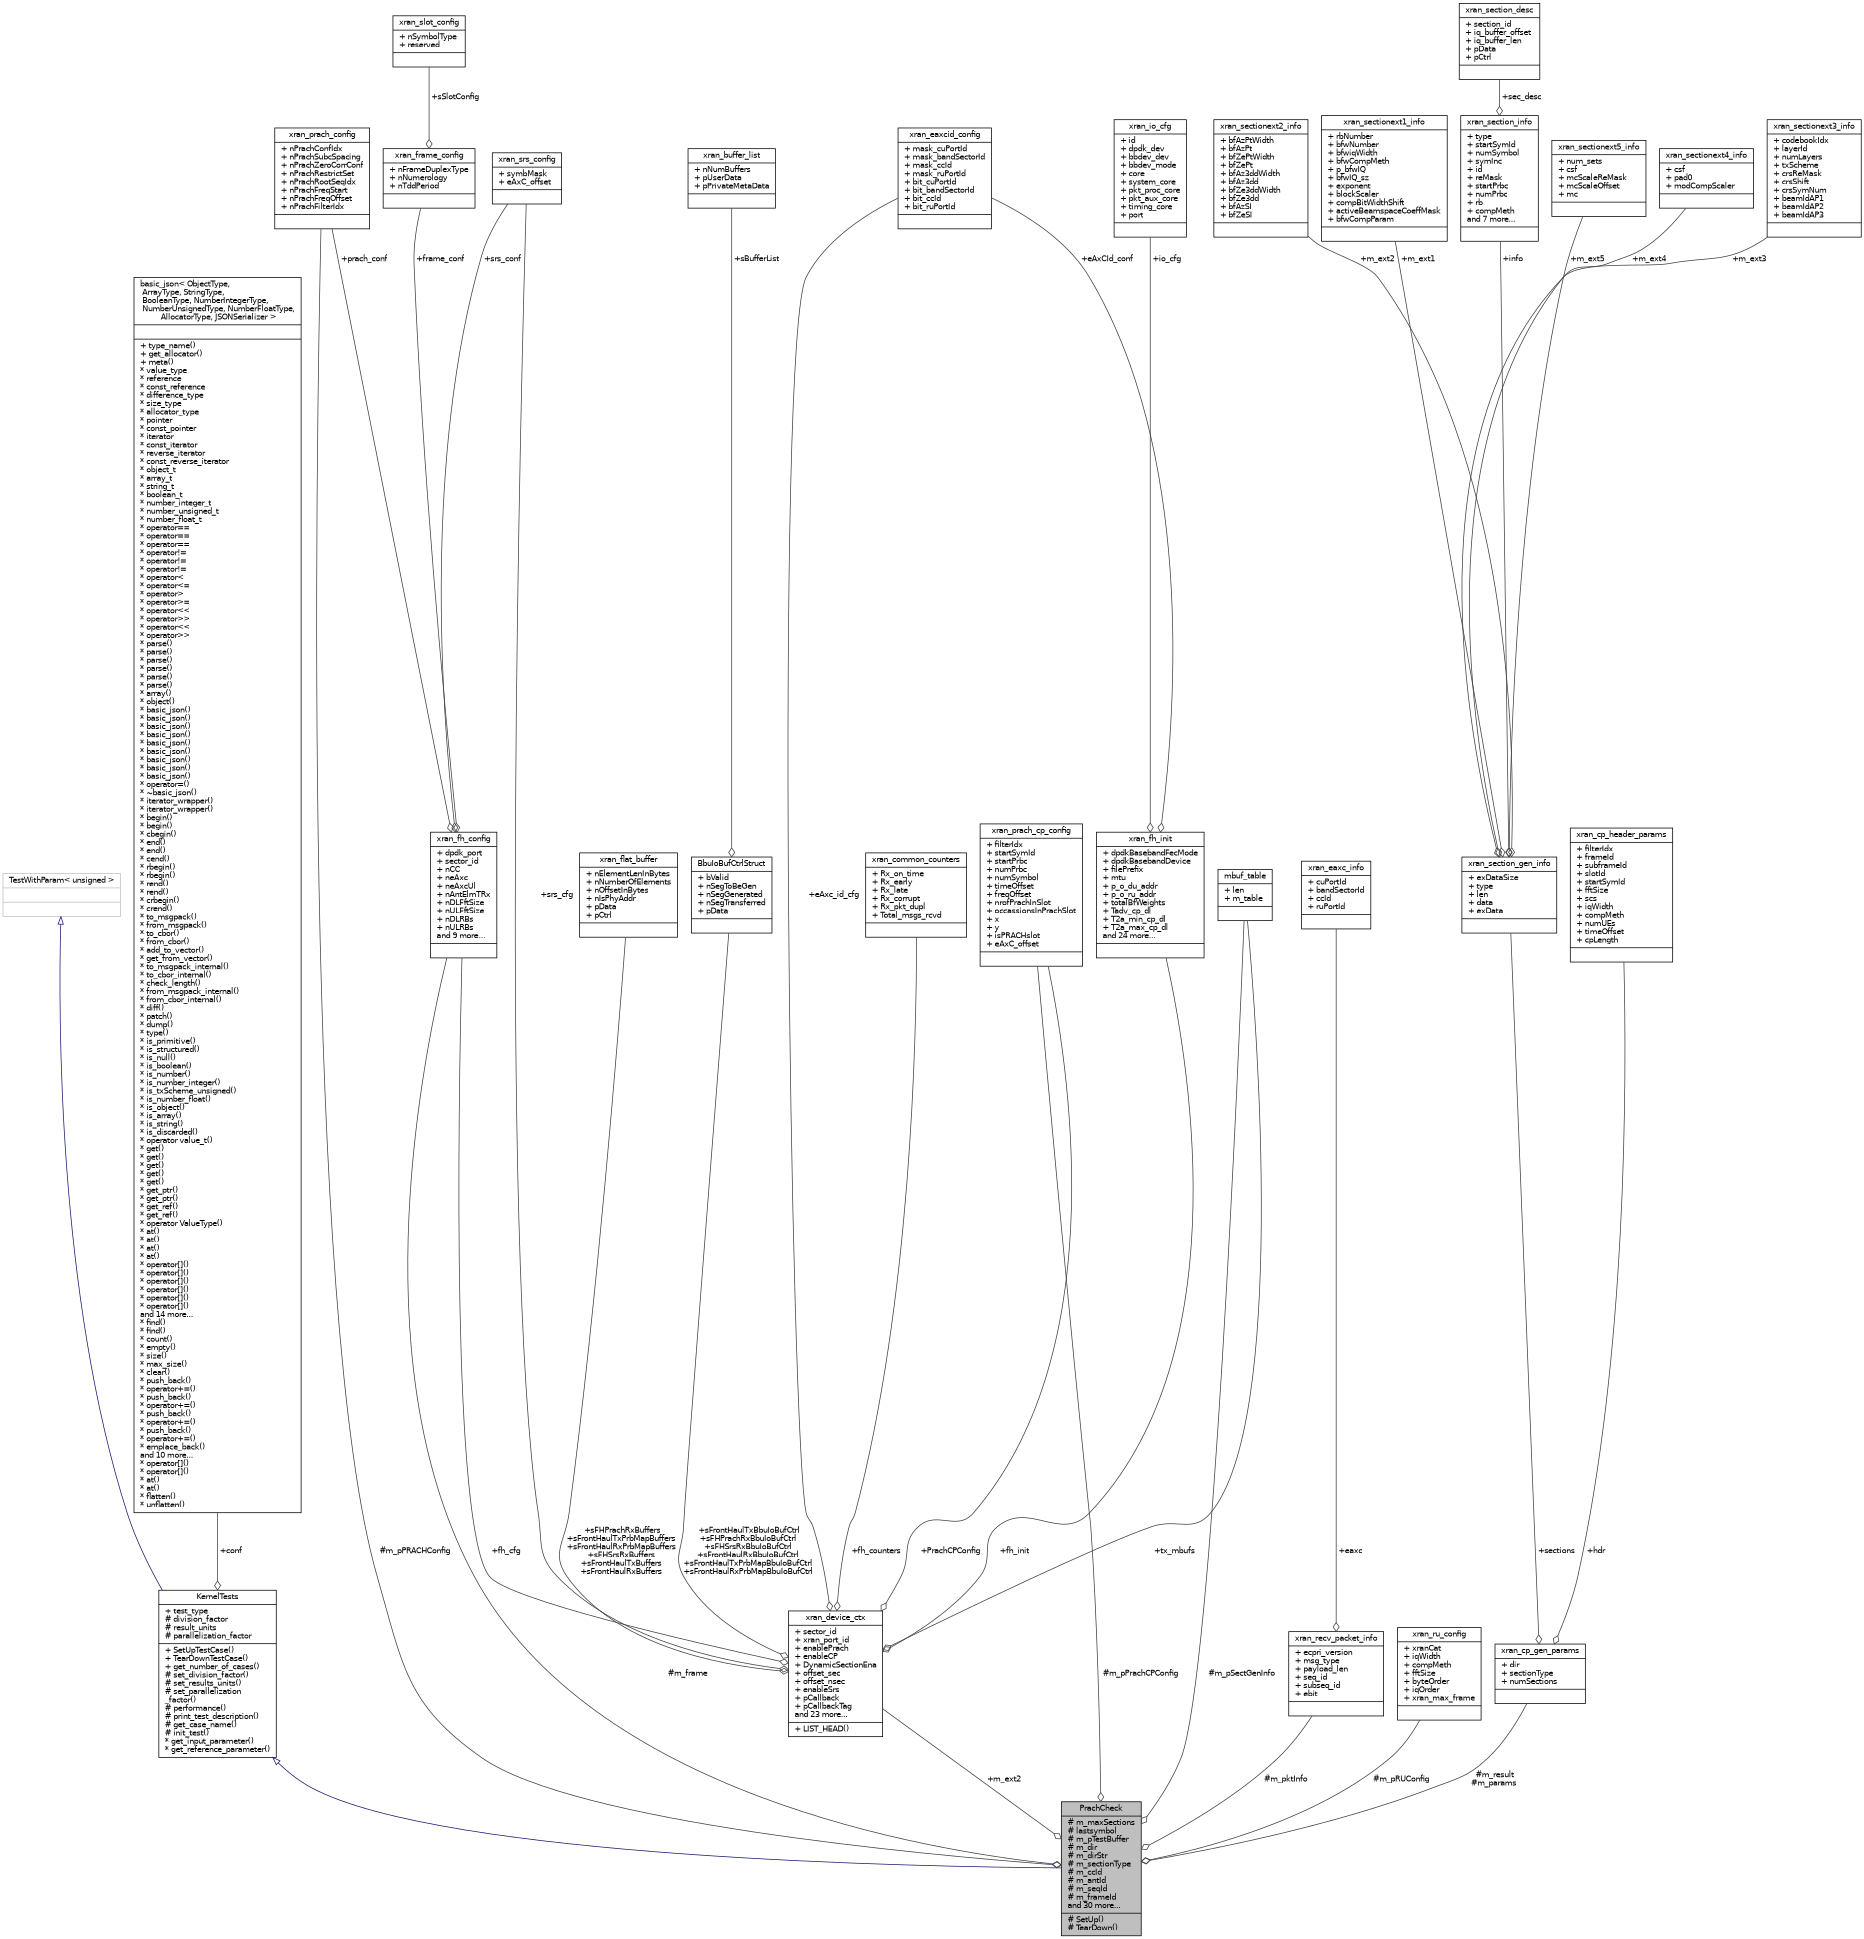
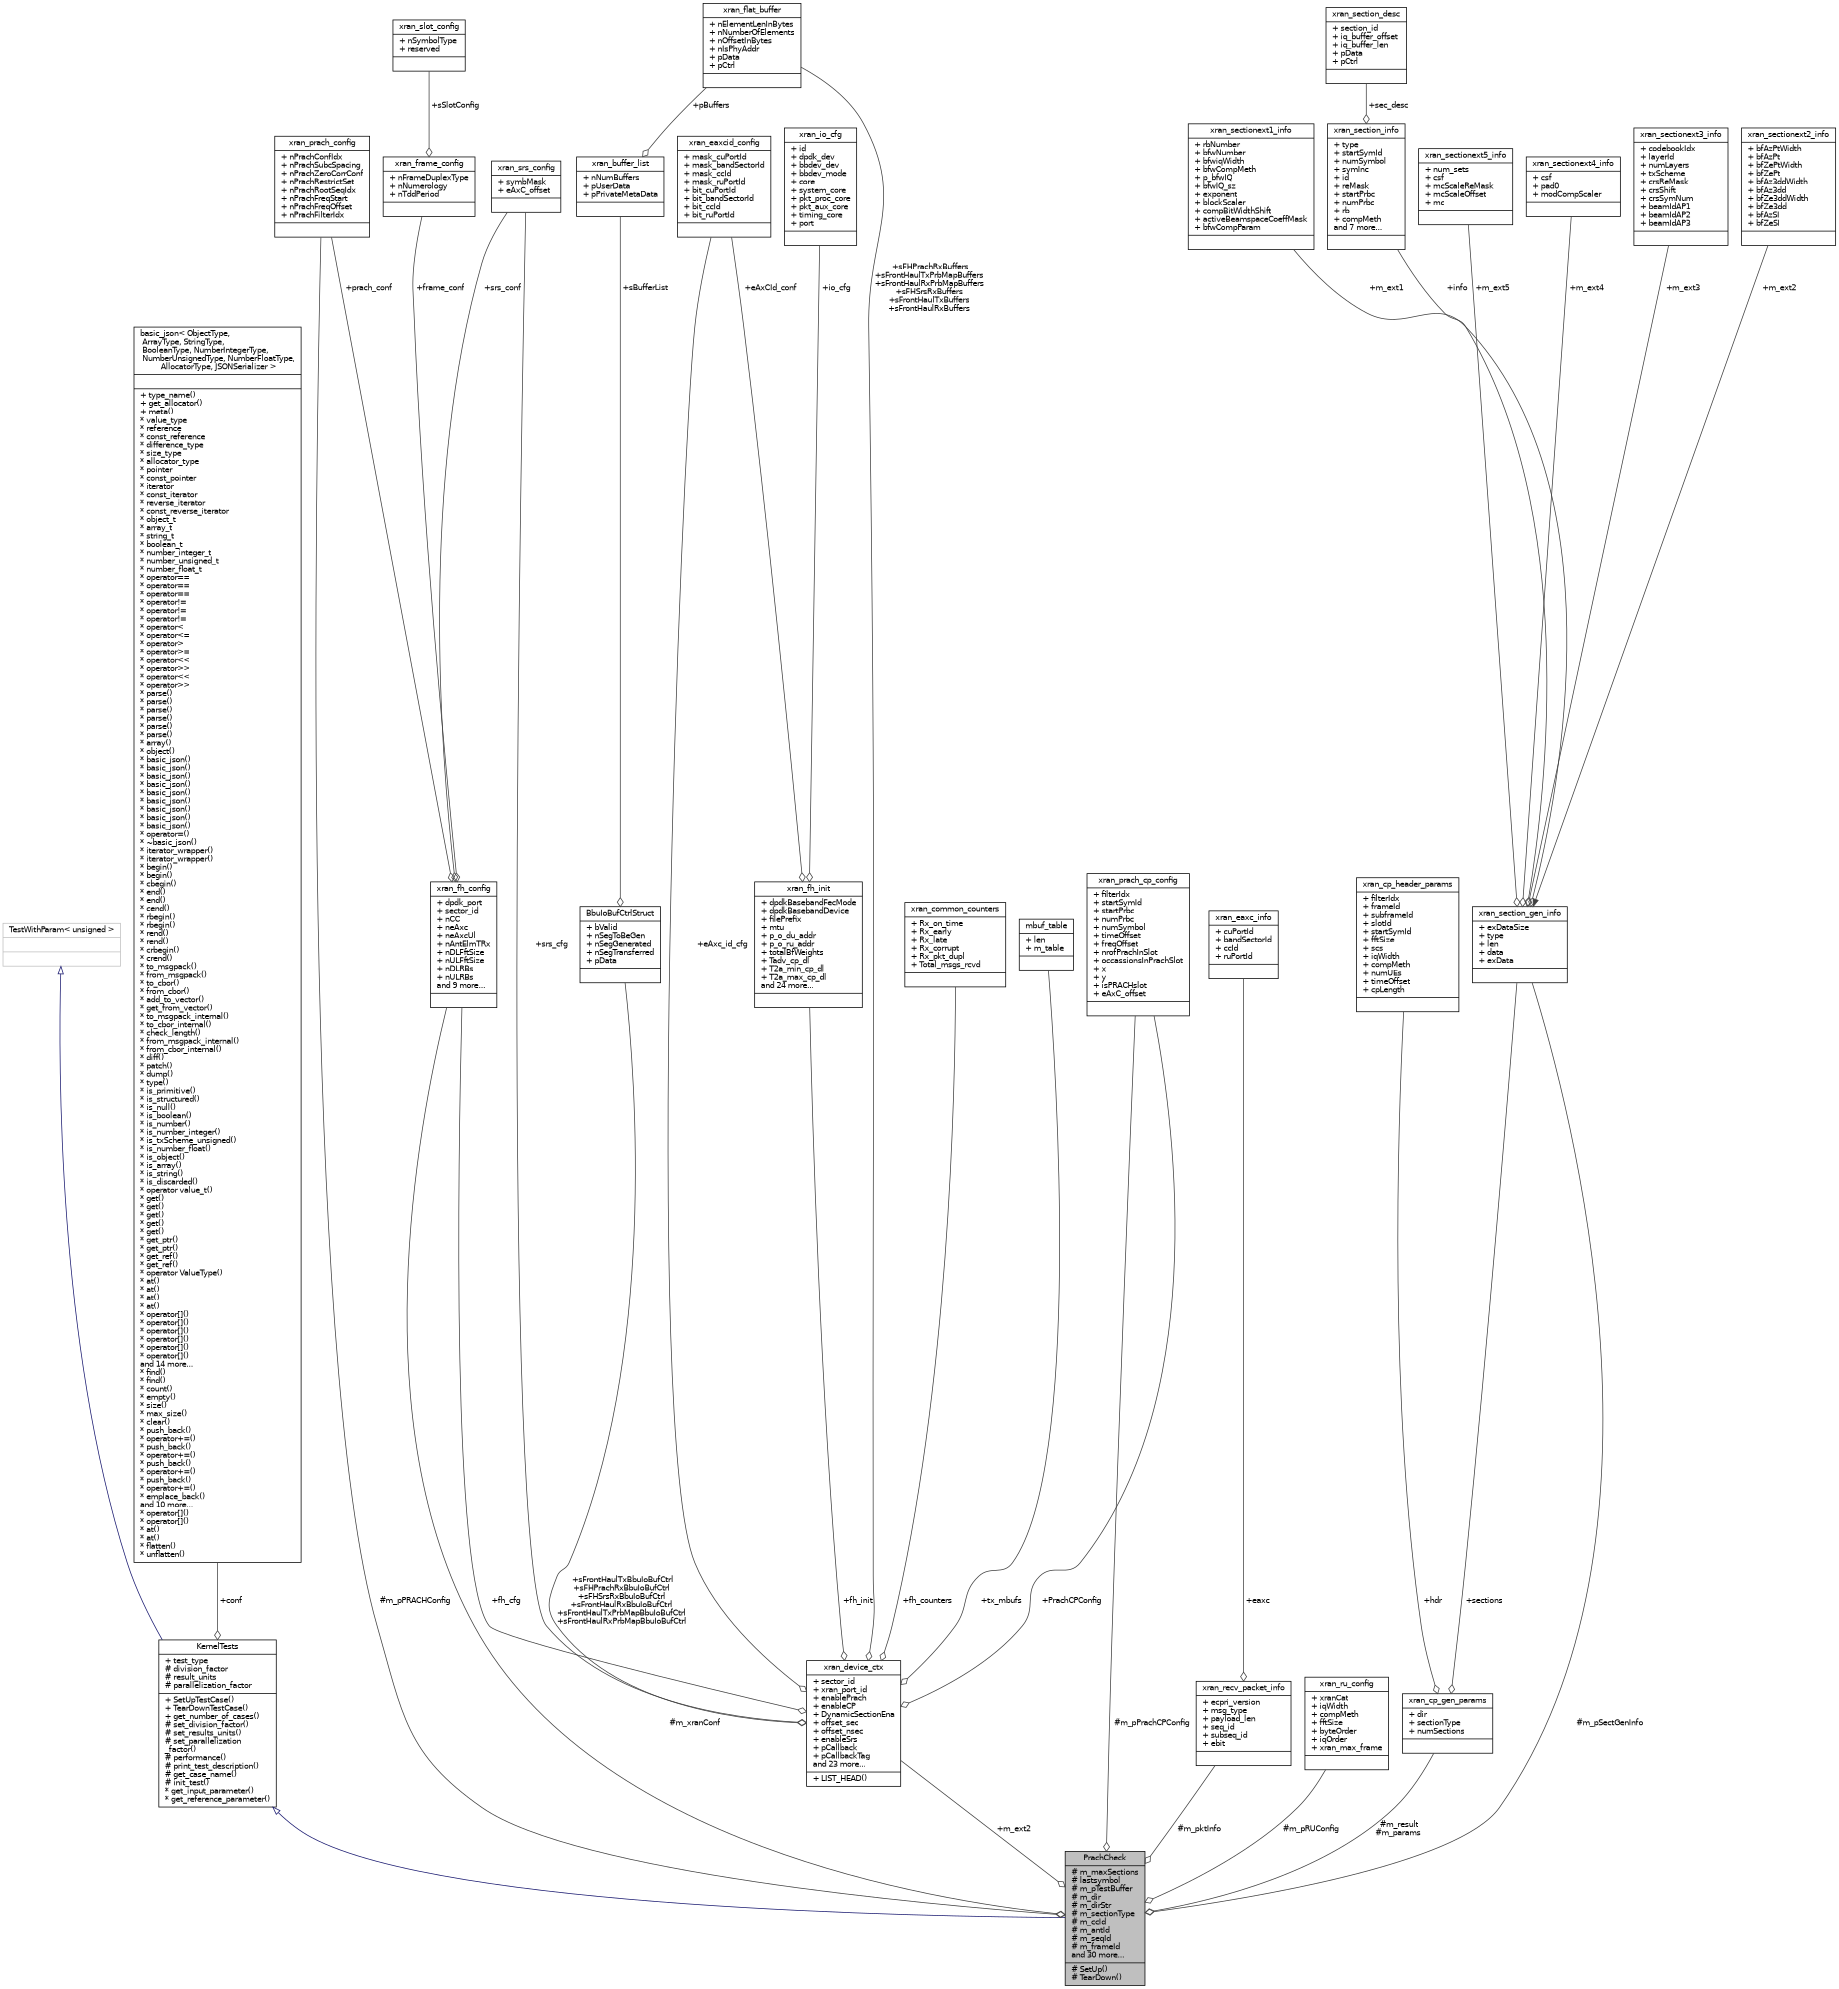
none -> (676, 118)
(1480, 512) -> (1652, 573)
(1221, 1374) -> (1589, 1583)
(687, 1674) -> (694, 1723)
